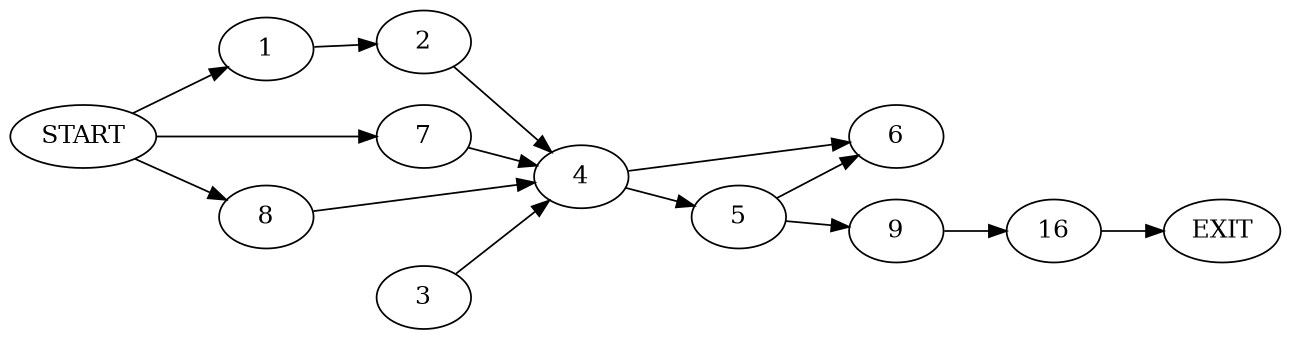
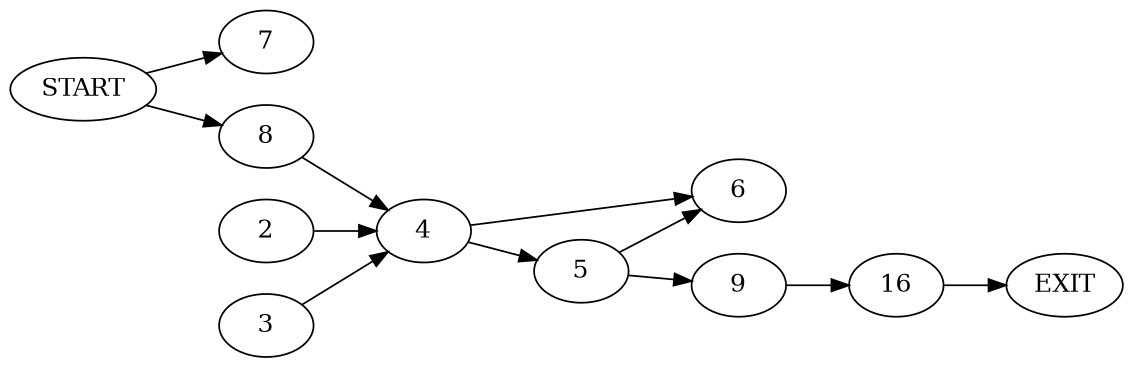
(266, 49) -> none
(494, 154) -> none
